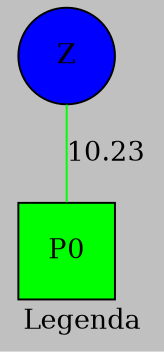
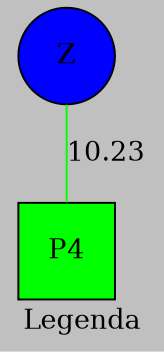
(67, 251) -> (67, 251)
